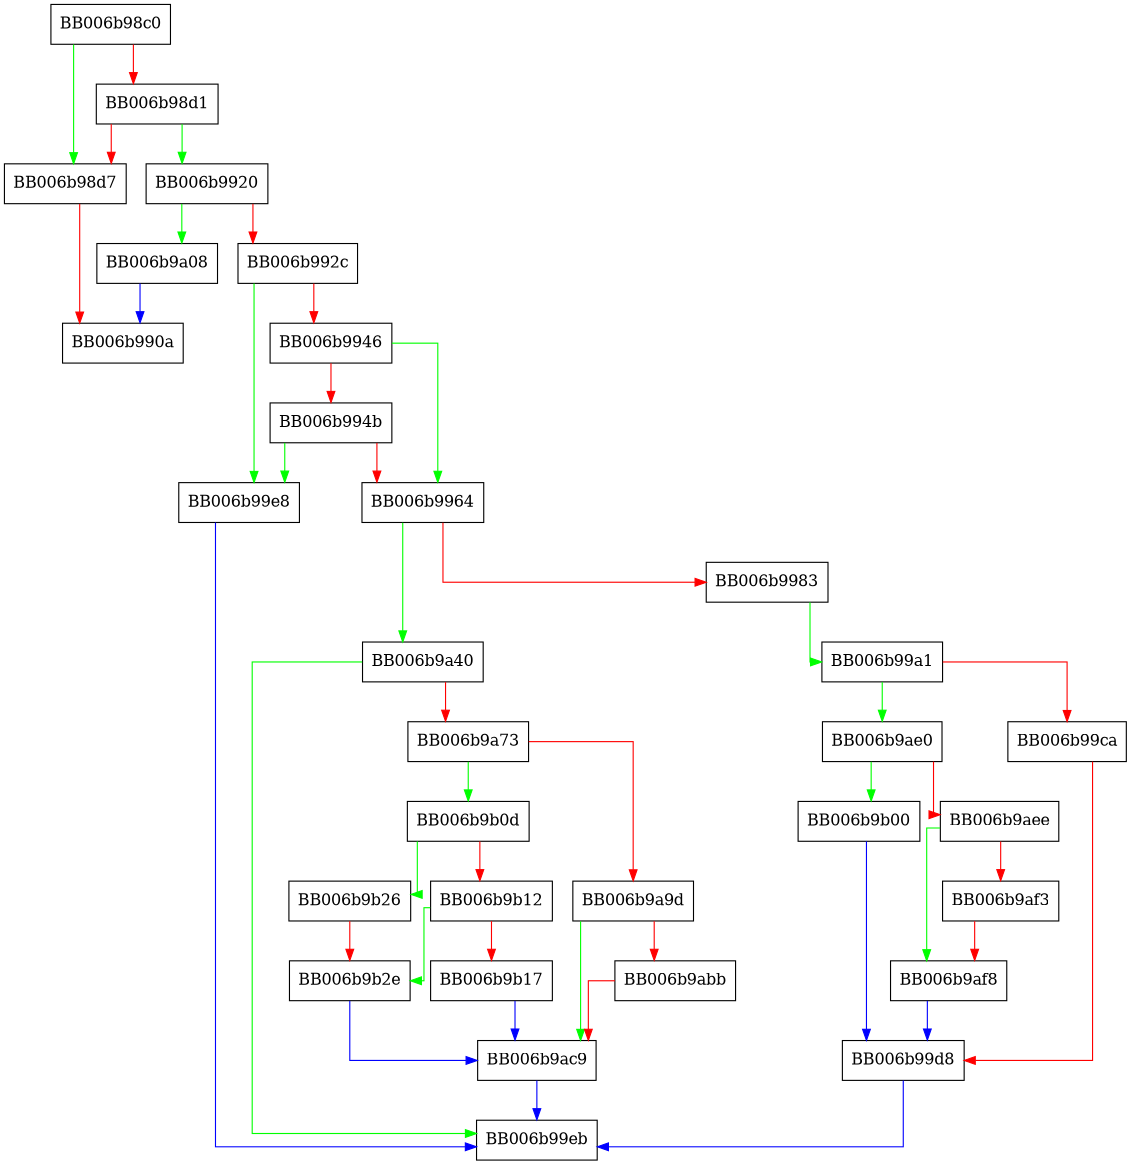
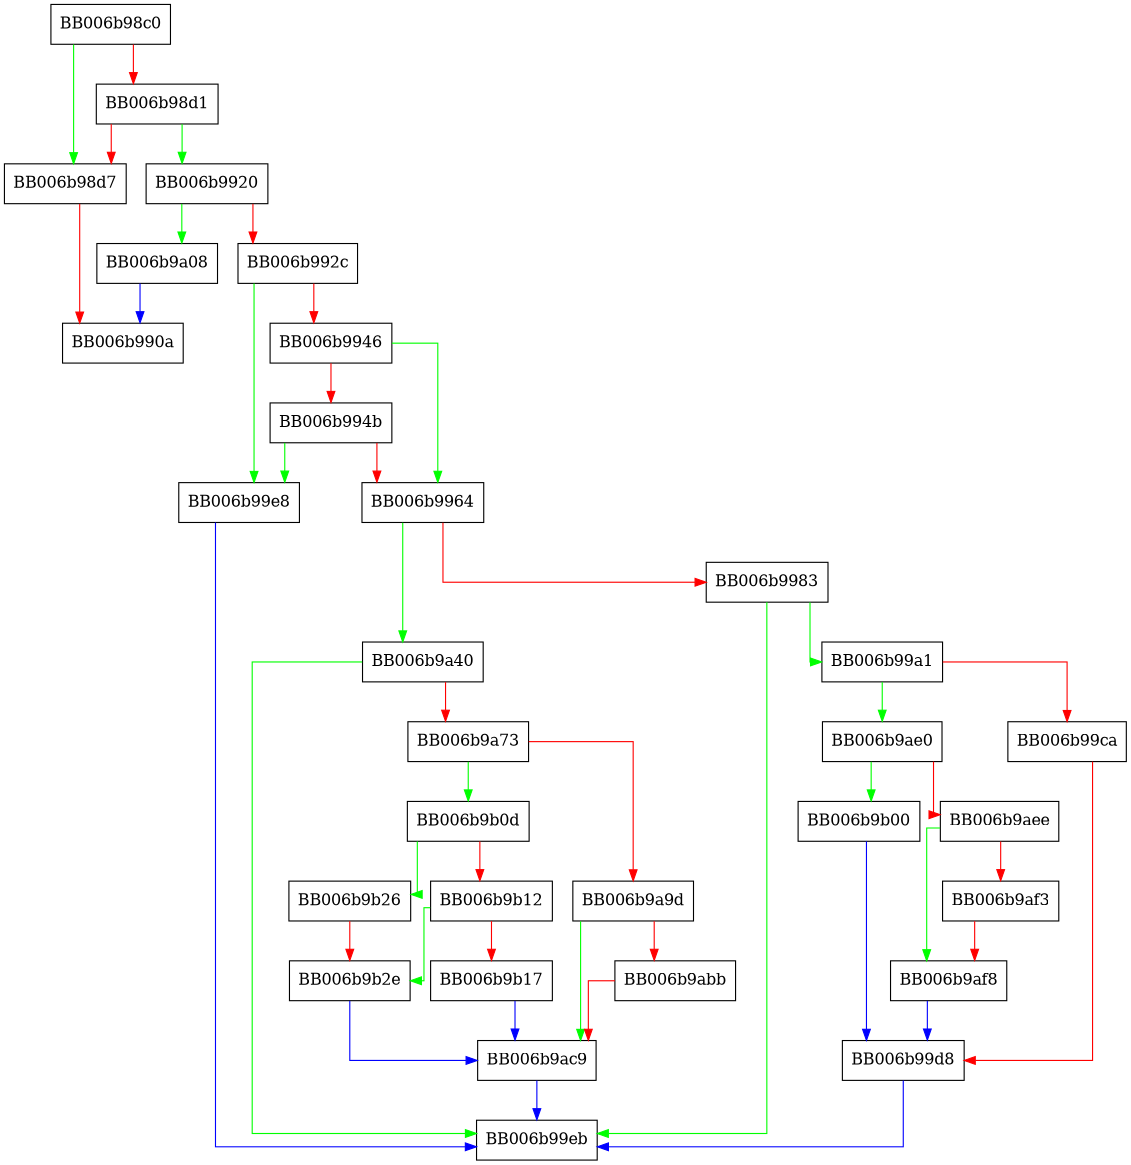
none -> (767, 947)
